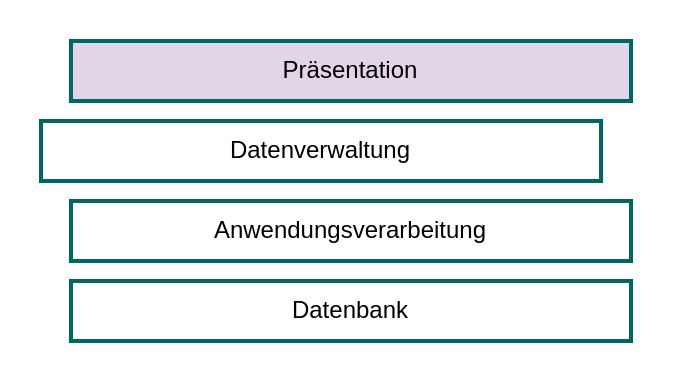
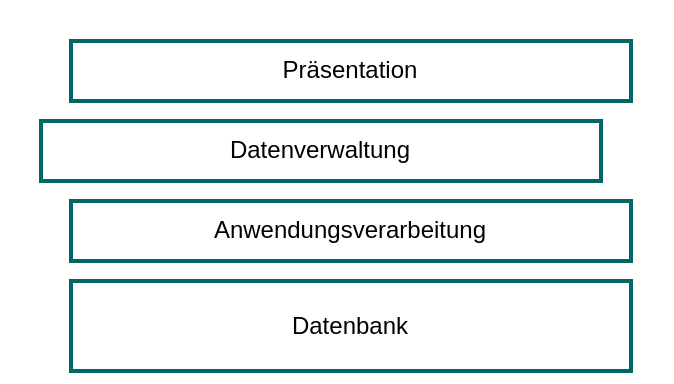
(351, 71) -> (351, 71)
(351, 311) -> (351, 326)
